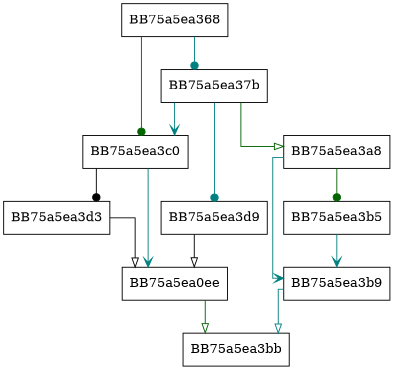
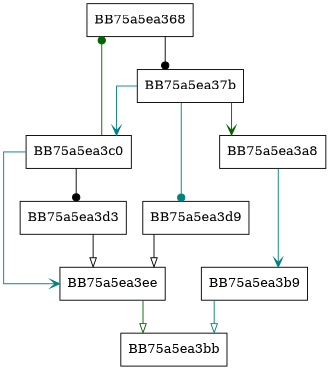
(194, 49) -> (165, 49)
(141, 82) -> (102, 90)
(241, 141) -> (232, 114)
(337, 218) -> none
(175, 284) -> (113, 284)
